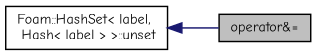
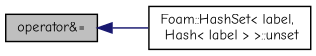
(200, 28) -> (130, 28)
